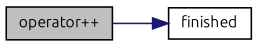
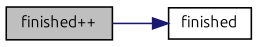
(59, 23) -> (59, 23)
